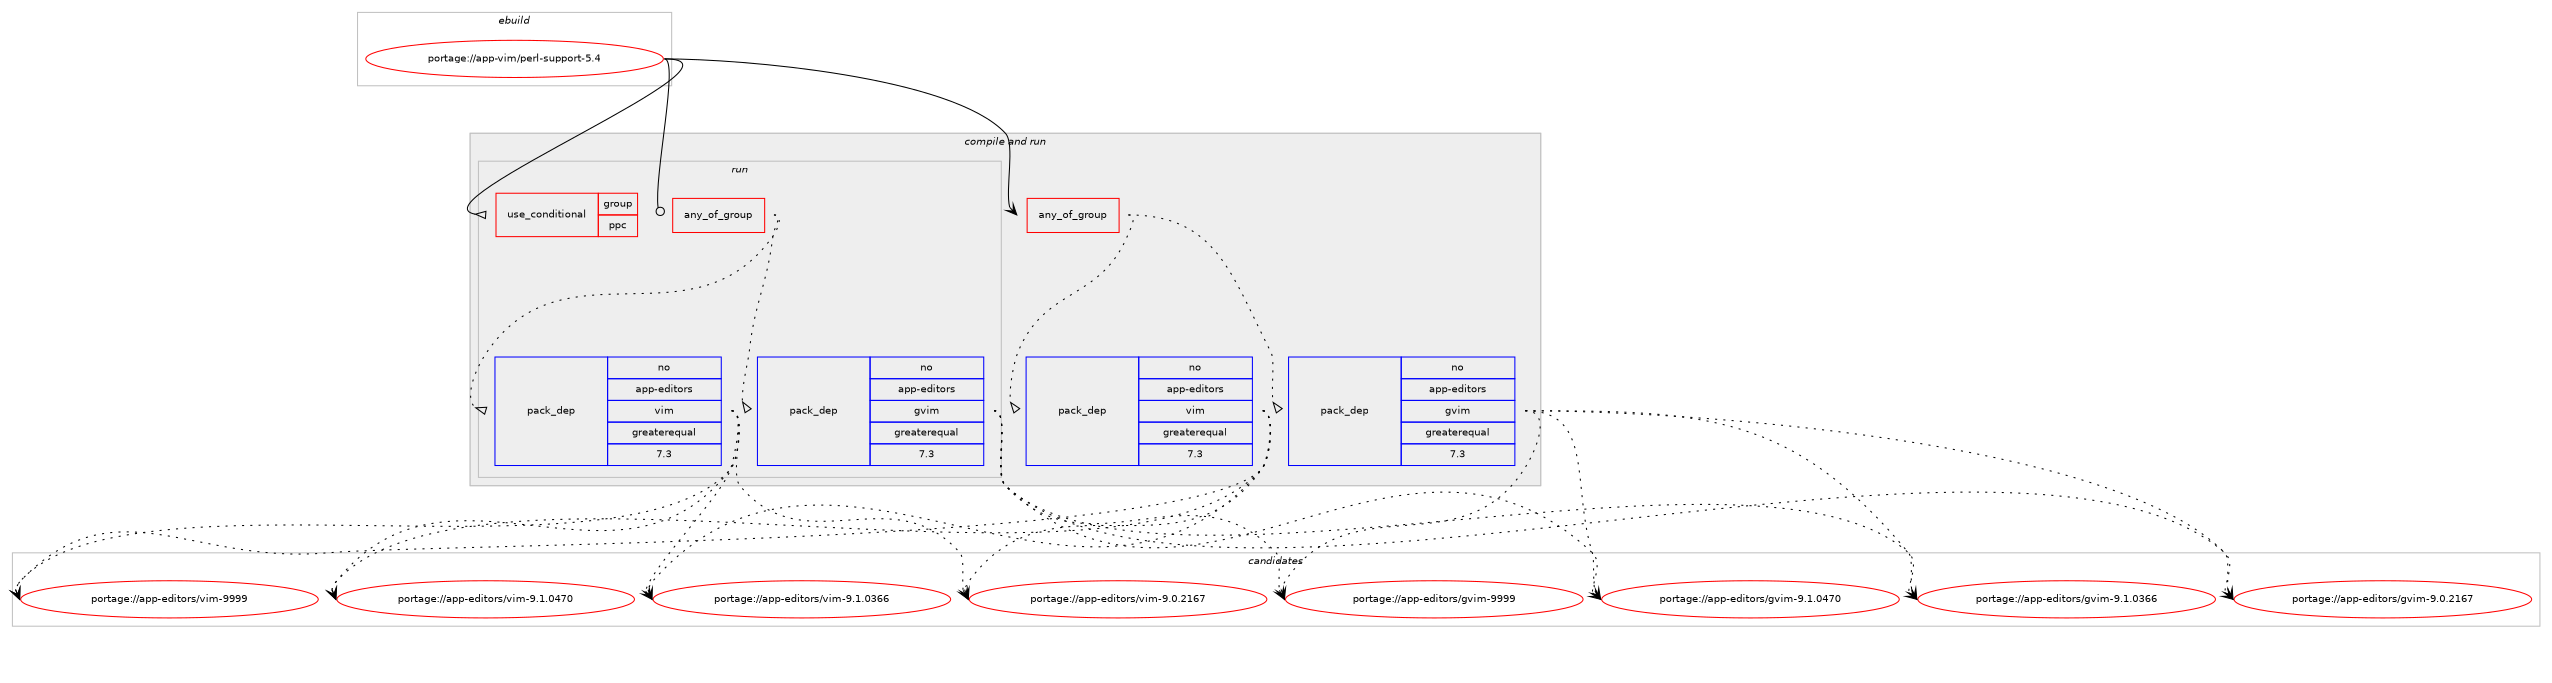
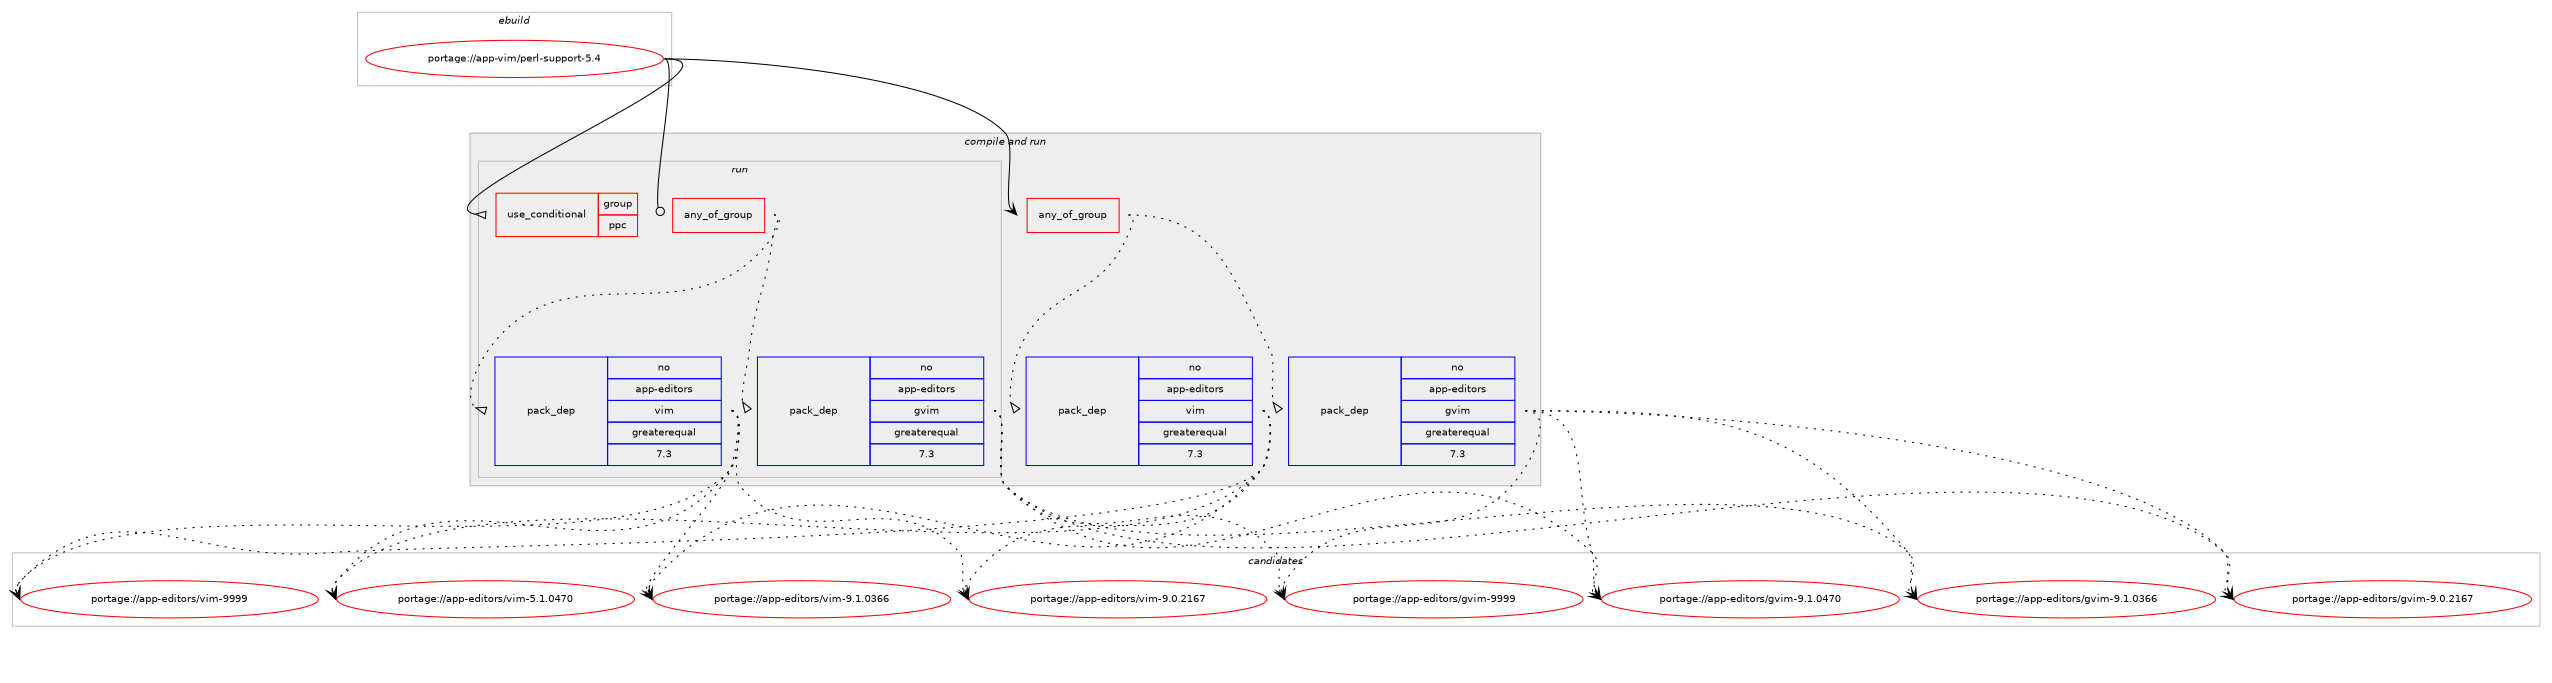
(486, 599) -> (486, 599)
